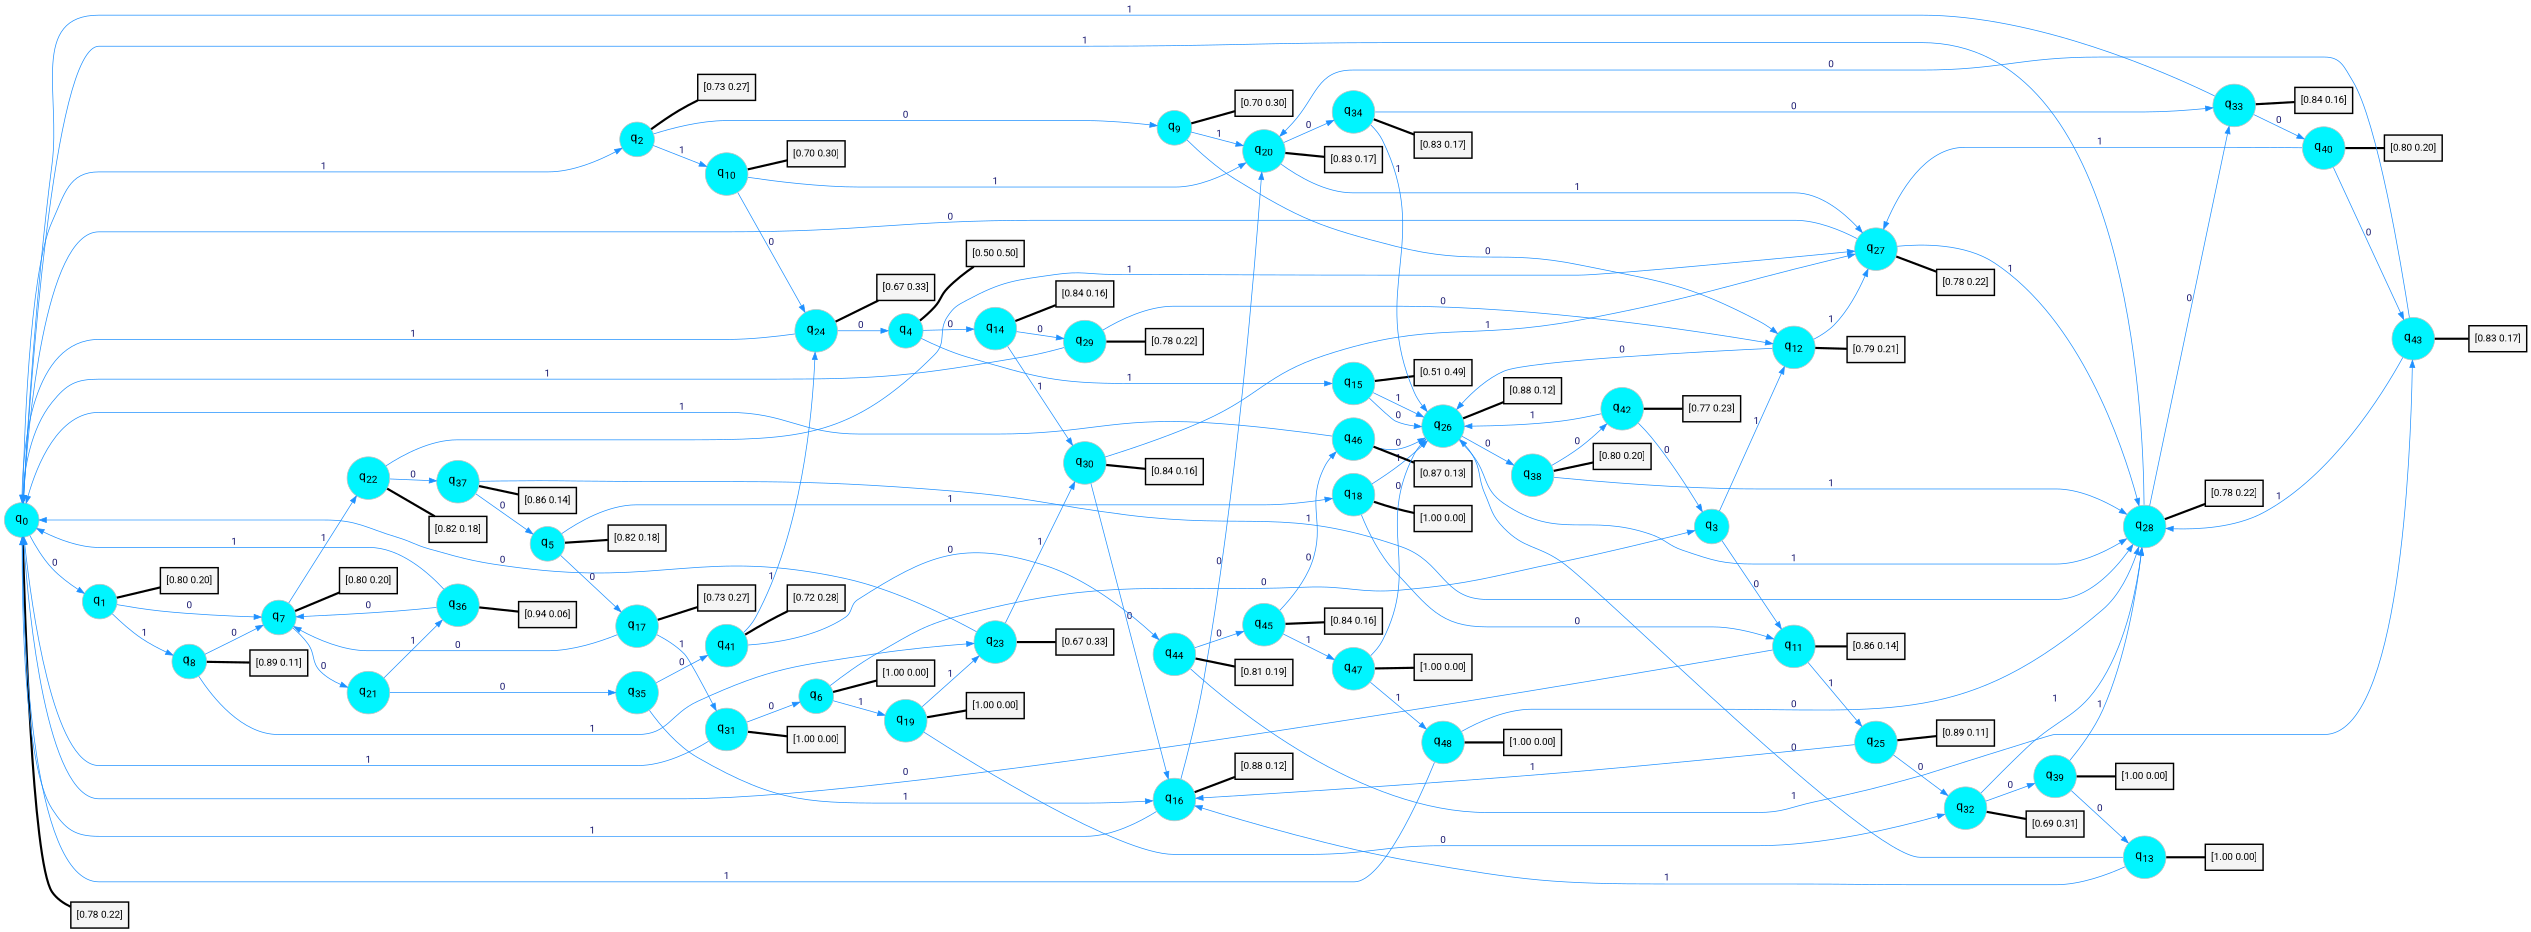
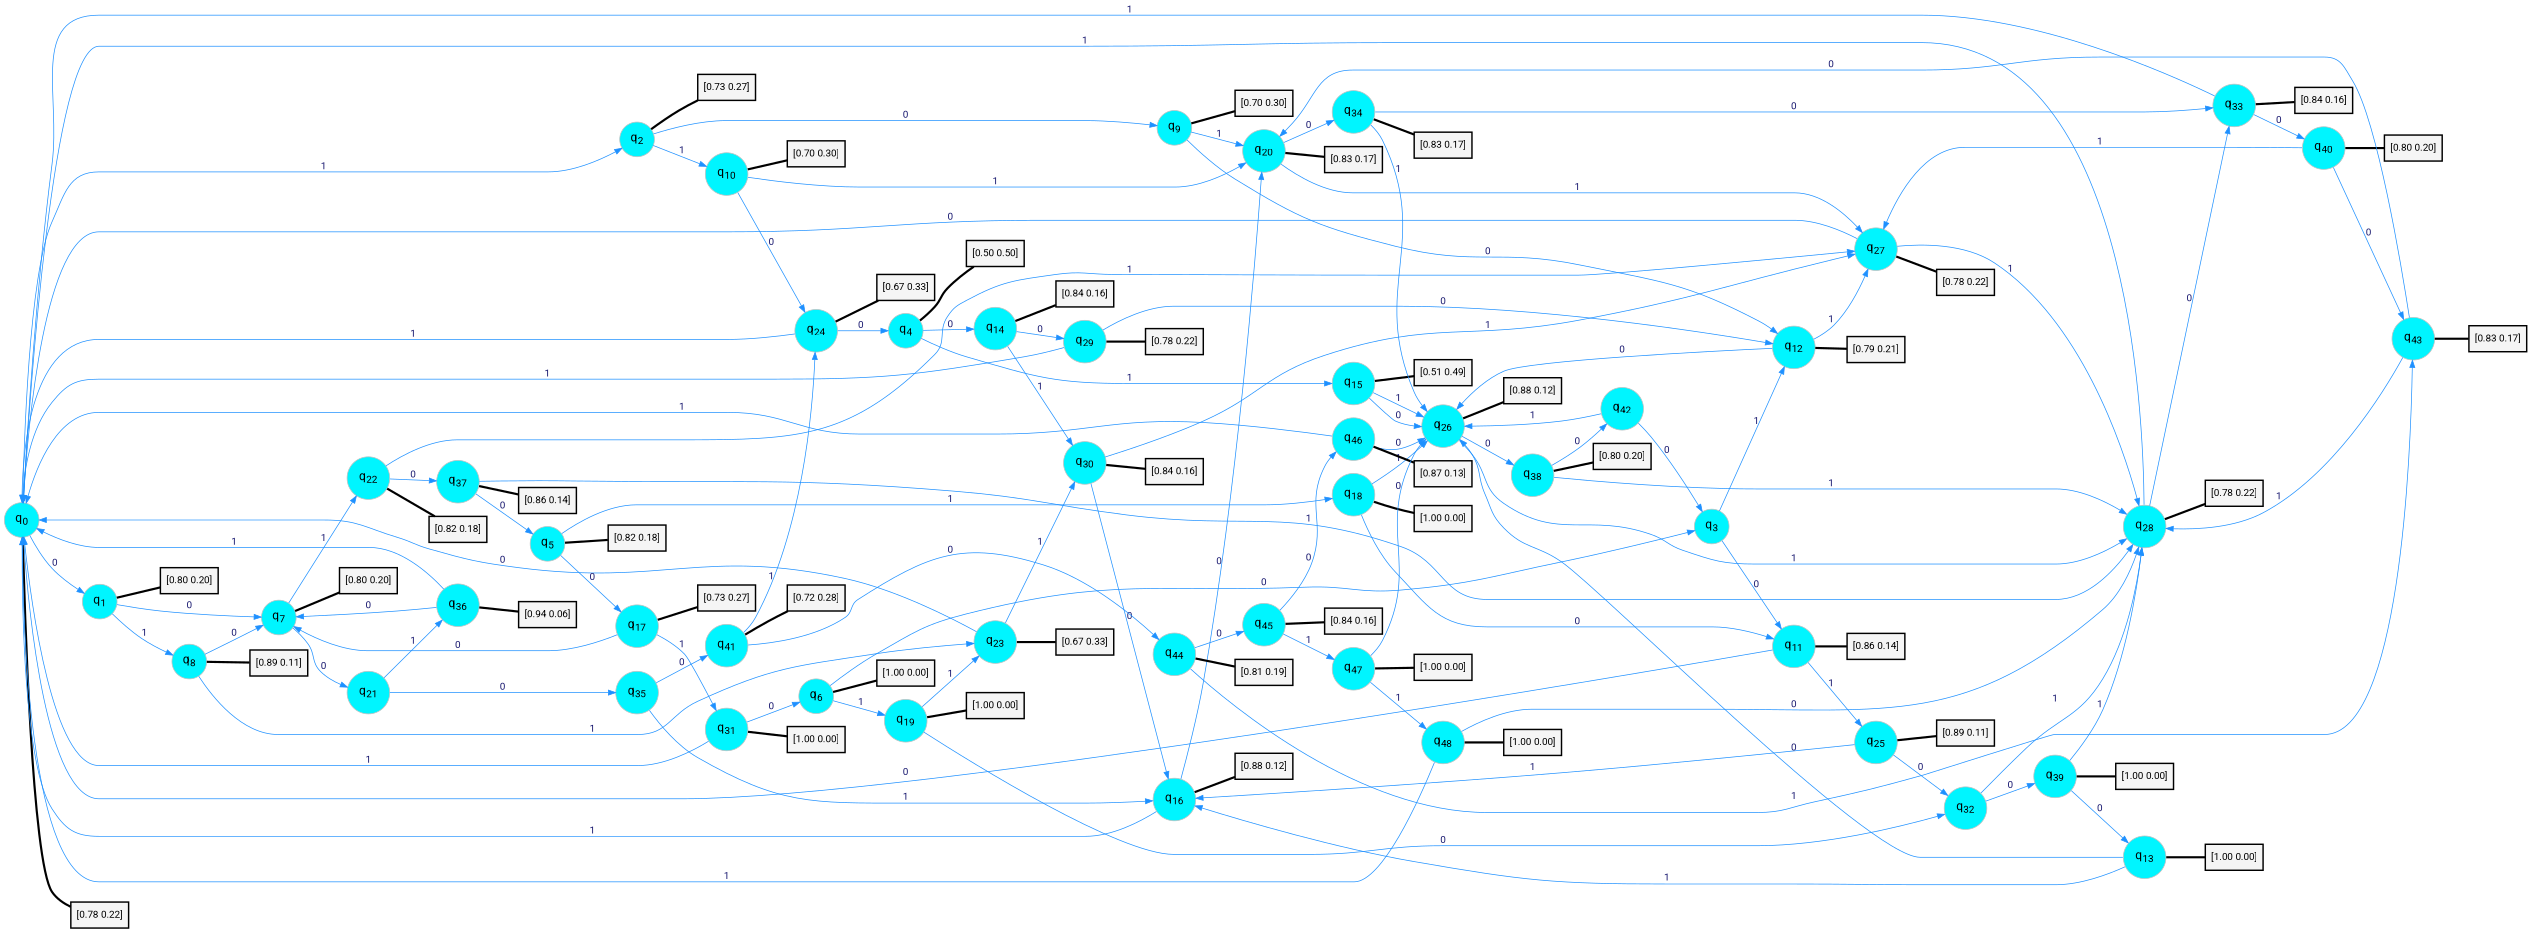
(1712, 409) -> none
(2055, 824) -> none
